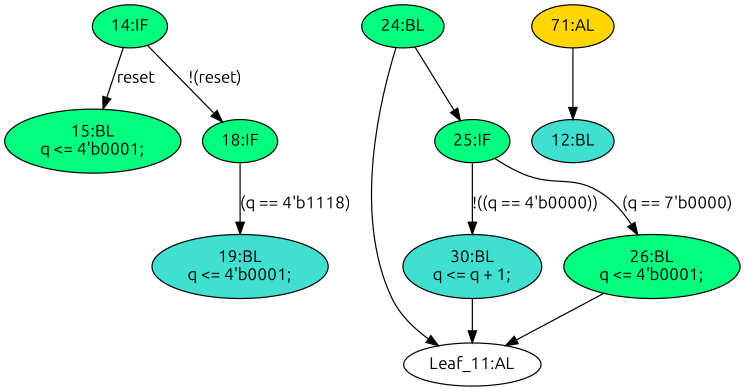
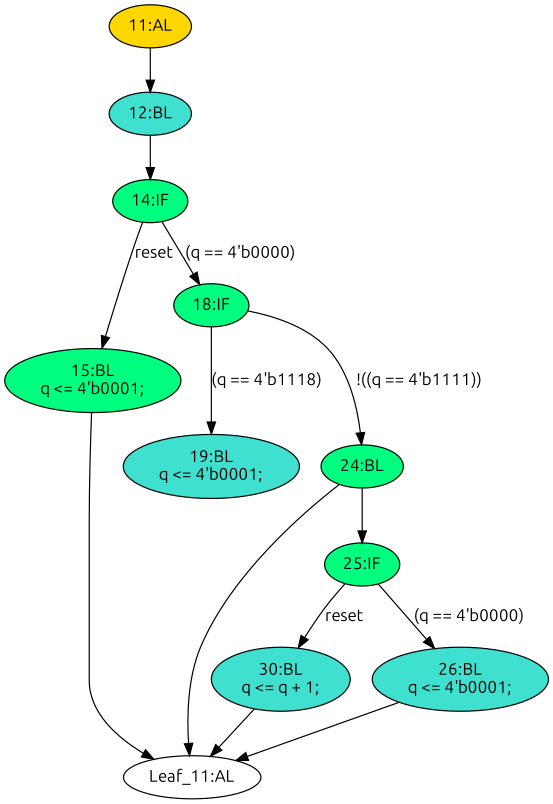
(573, 26) -> (150, 26)
(216, 78) -> (241, 253)
none -> (150, 152)
(536, 204) -> (344, 617)
(678, 204) -> (469, 617)
(652, 267) -> (460, 679)
none -> (328, 349)
none -> (89, 594)
